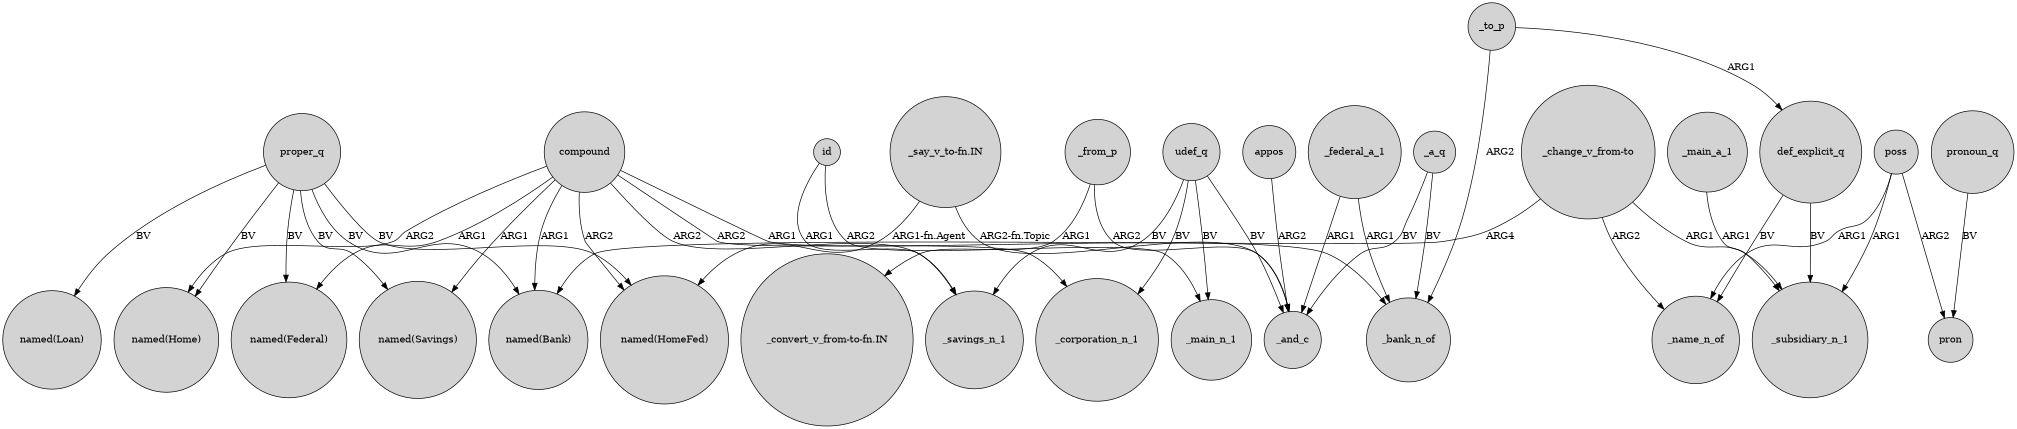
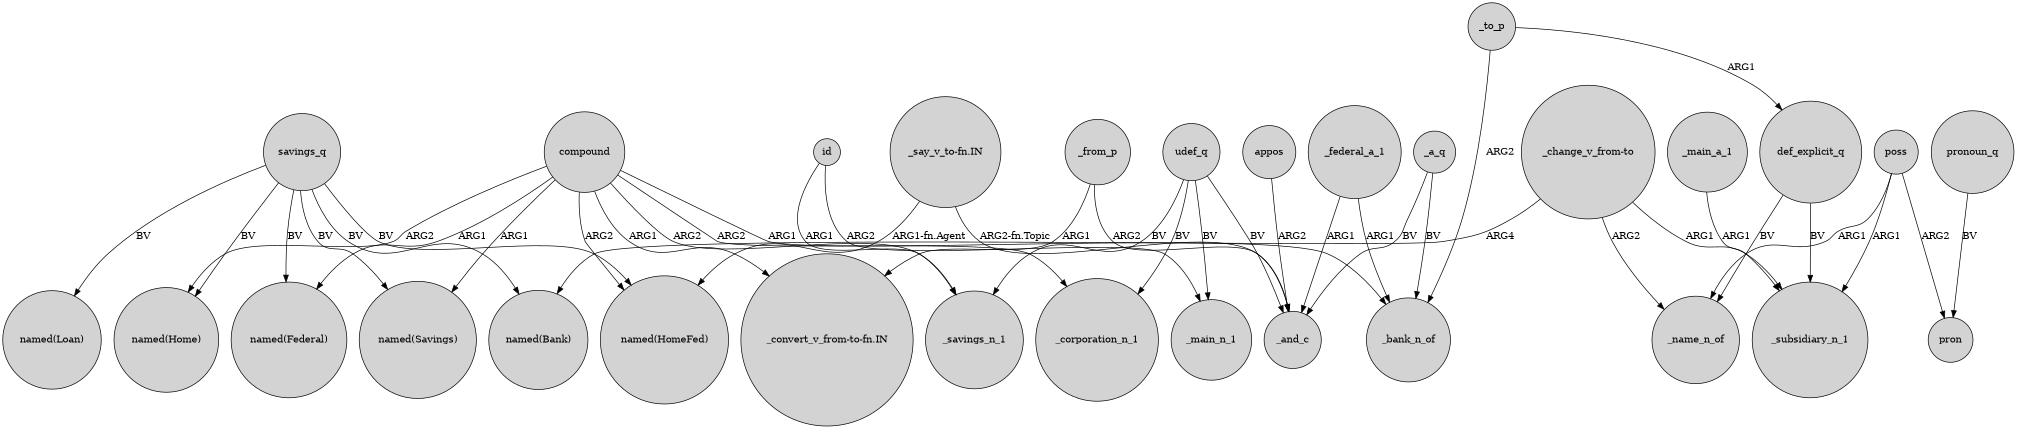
(302, 152) -> (302, 152)
(541, 232) -> (667, 252)
